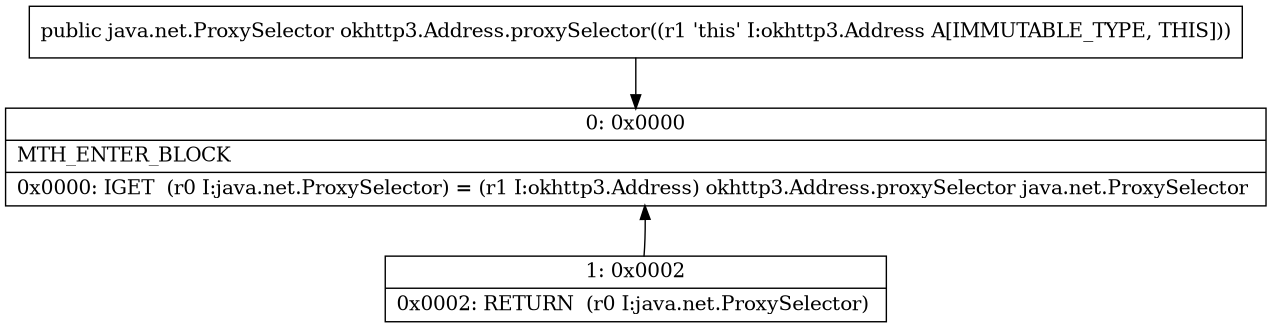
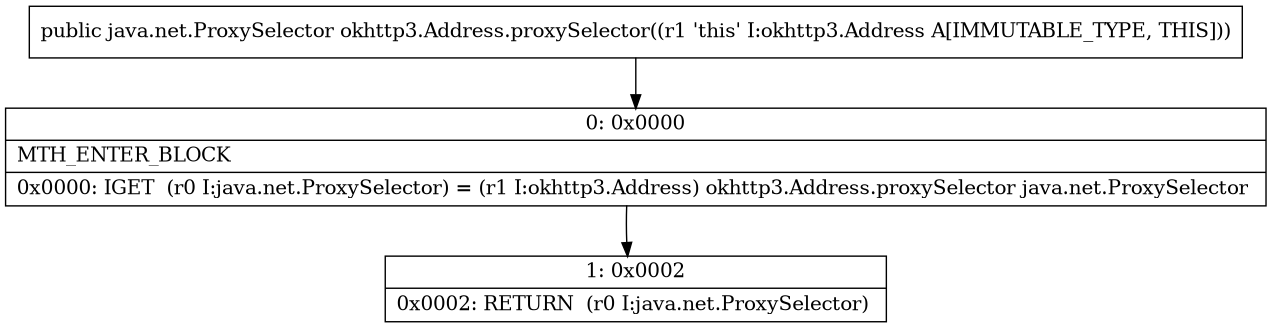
(645, 238) -> (626, 224)
